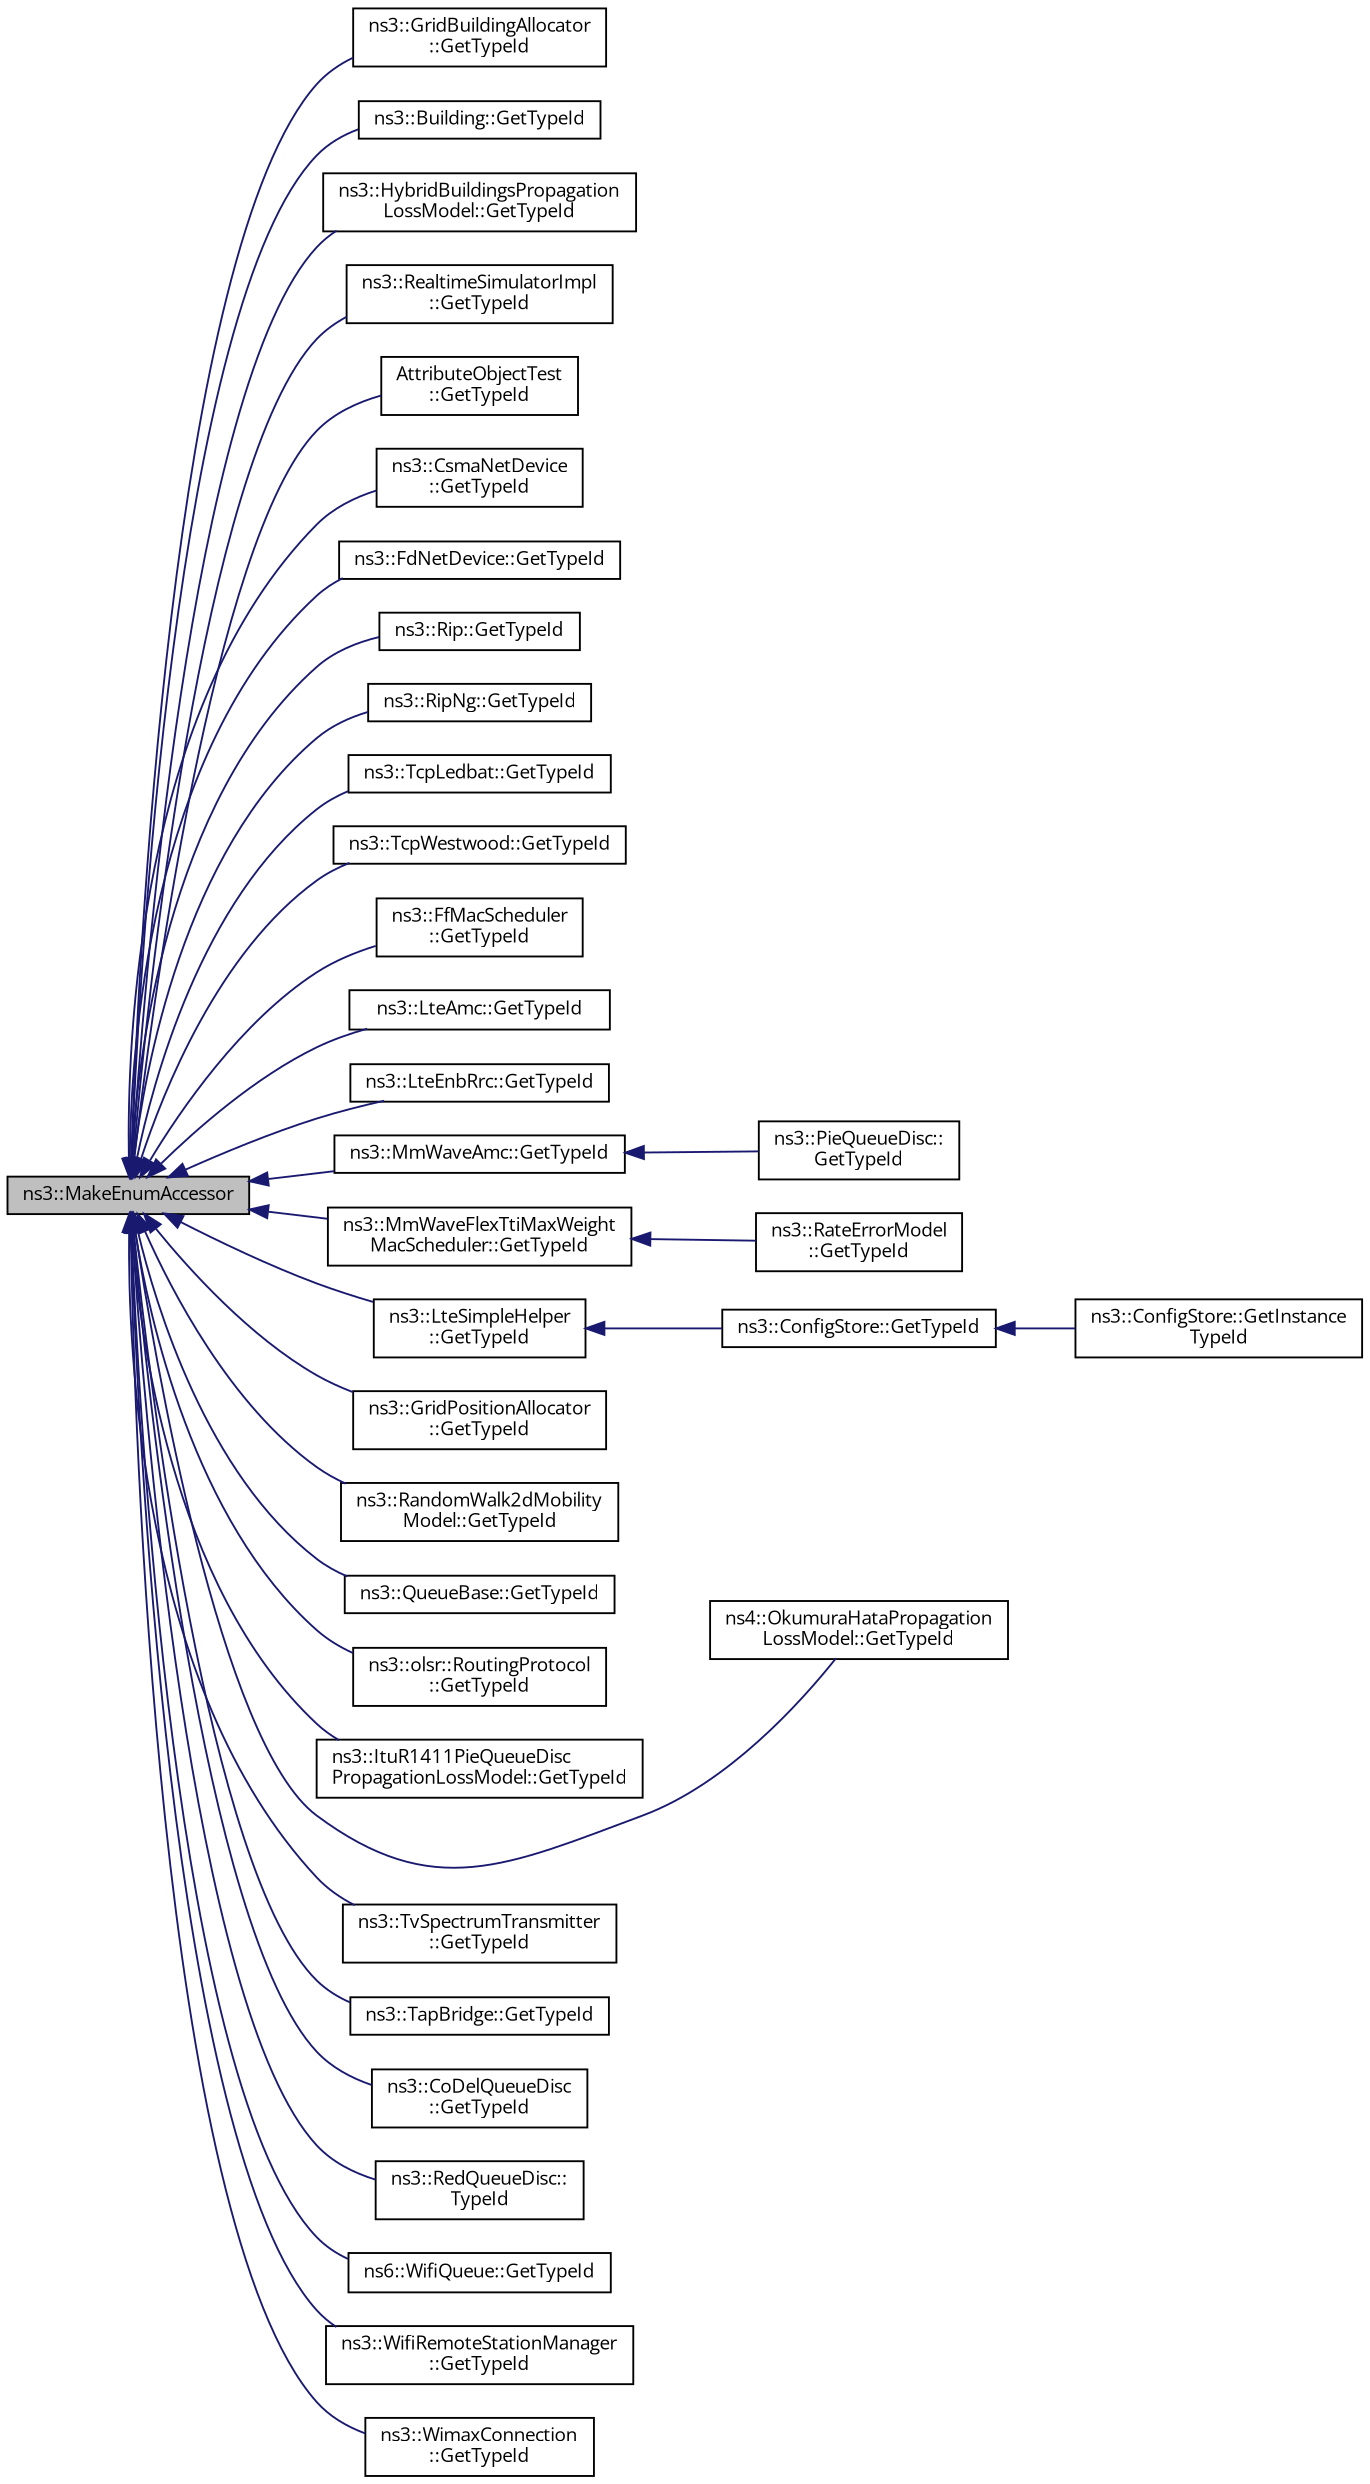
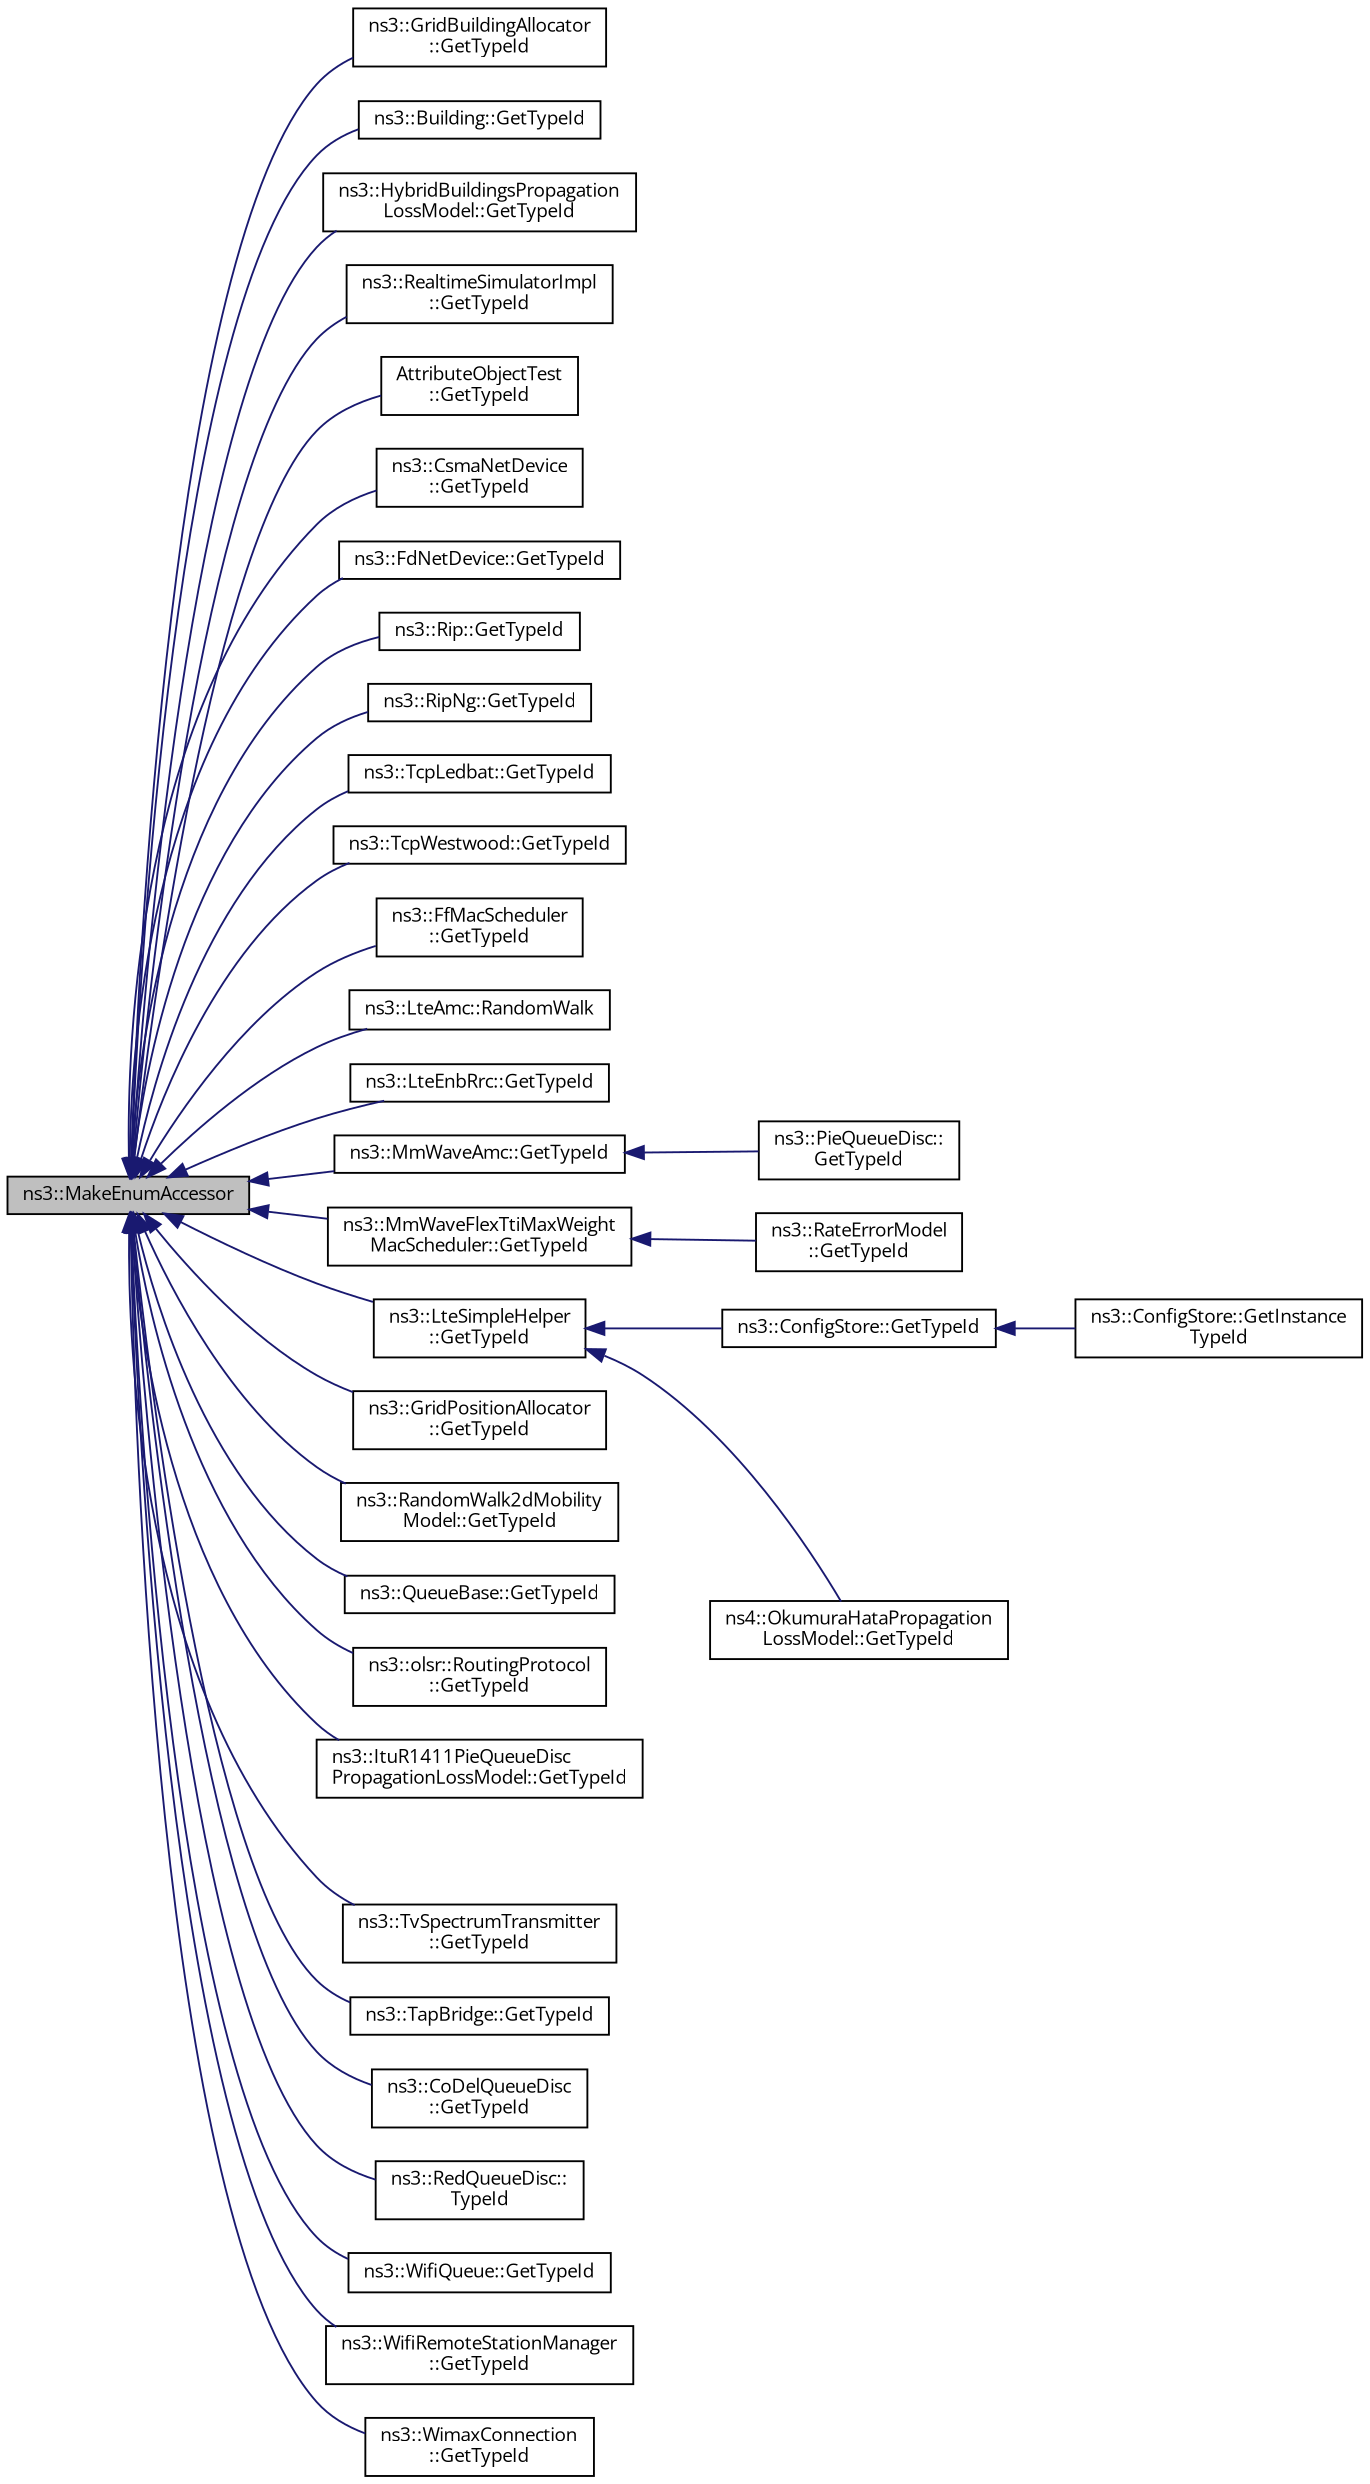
(480, 1010) -> (480, 1010)
(310, 1808) -> (740, 1462)
(480, 2273) -> (480, 2273)
